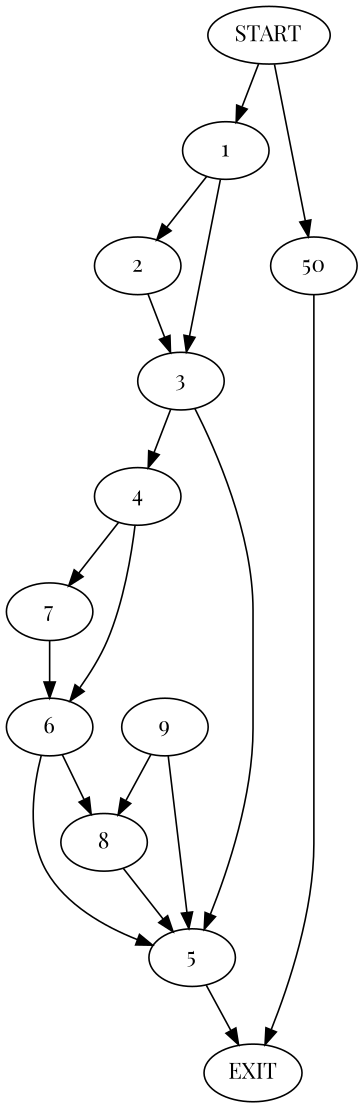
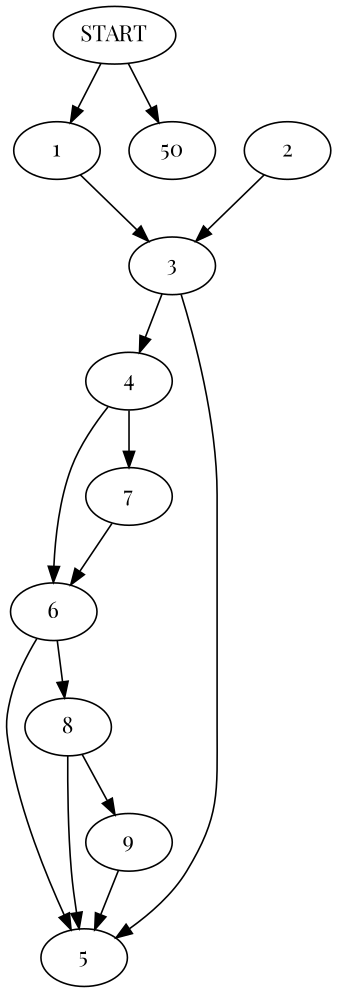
(187, 202) -> none
(138, 778) -> (95, 778)
(253, 1073) -> none
